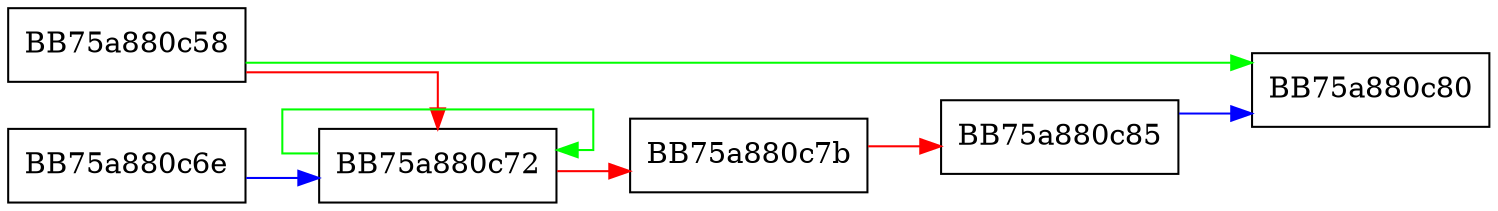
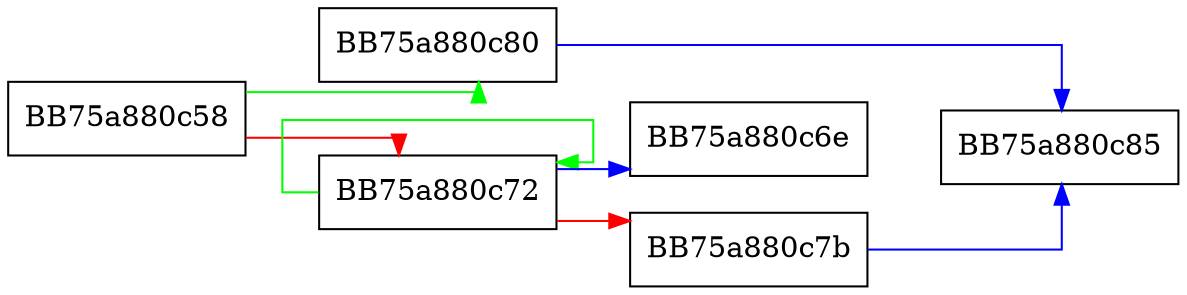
(1205, 114) -> (832, 45)
(894, 146) -> (987, 250)
(272, 178) -> (583, 169)
